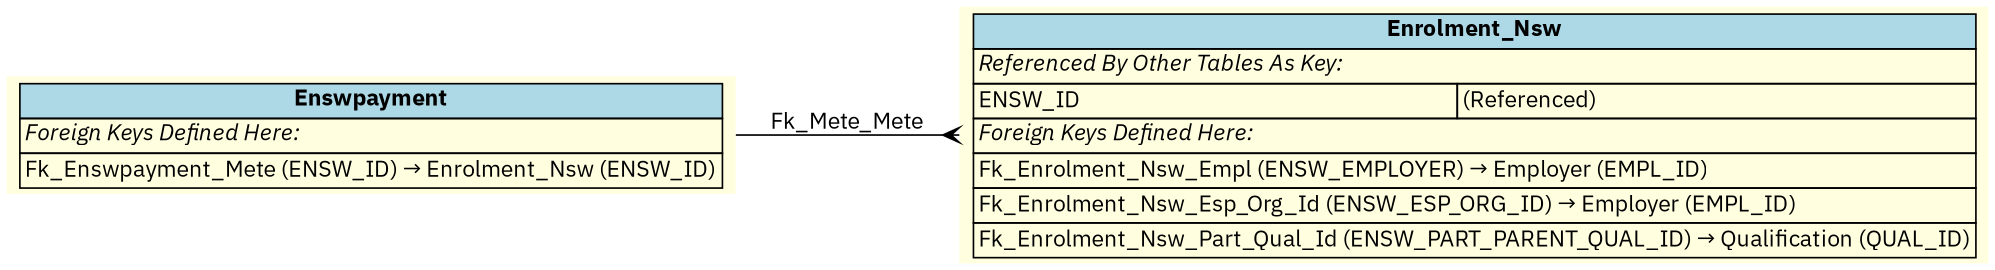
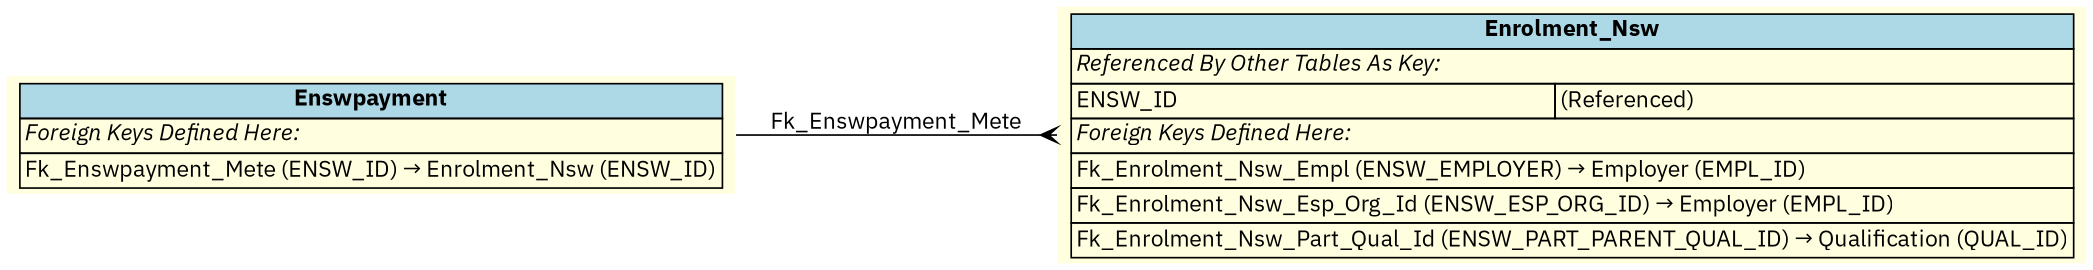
(848, 123) -> (896, 123)
